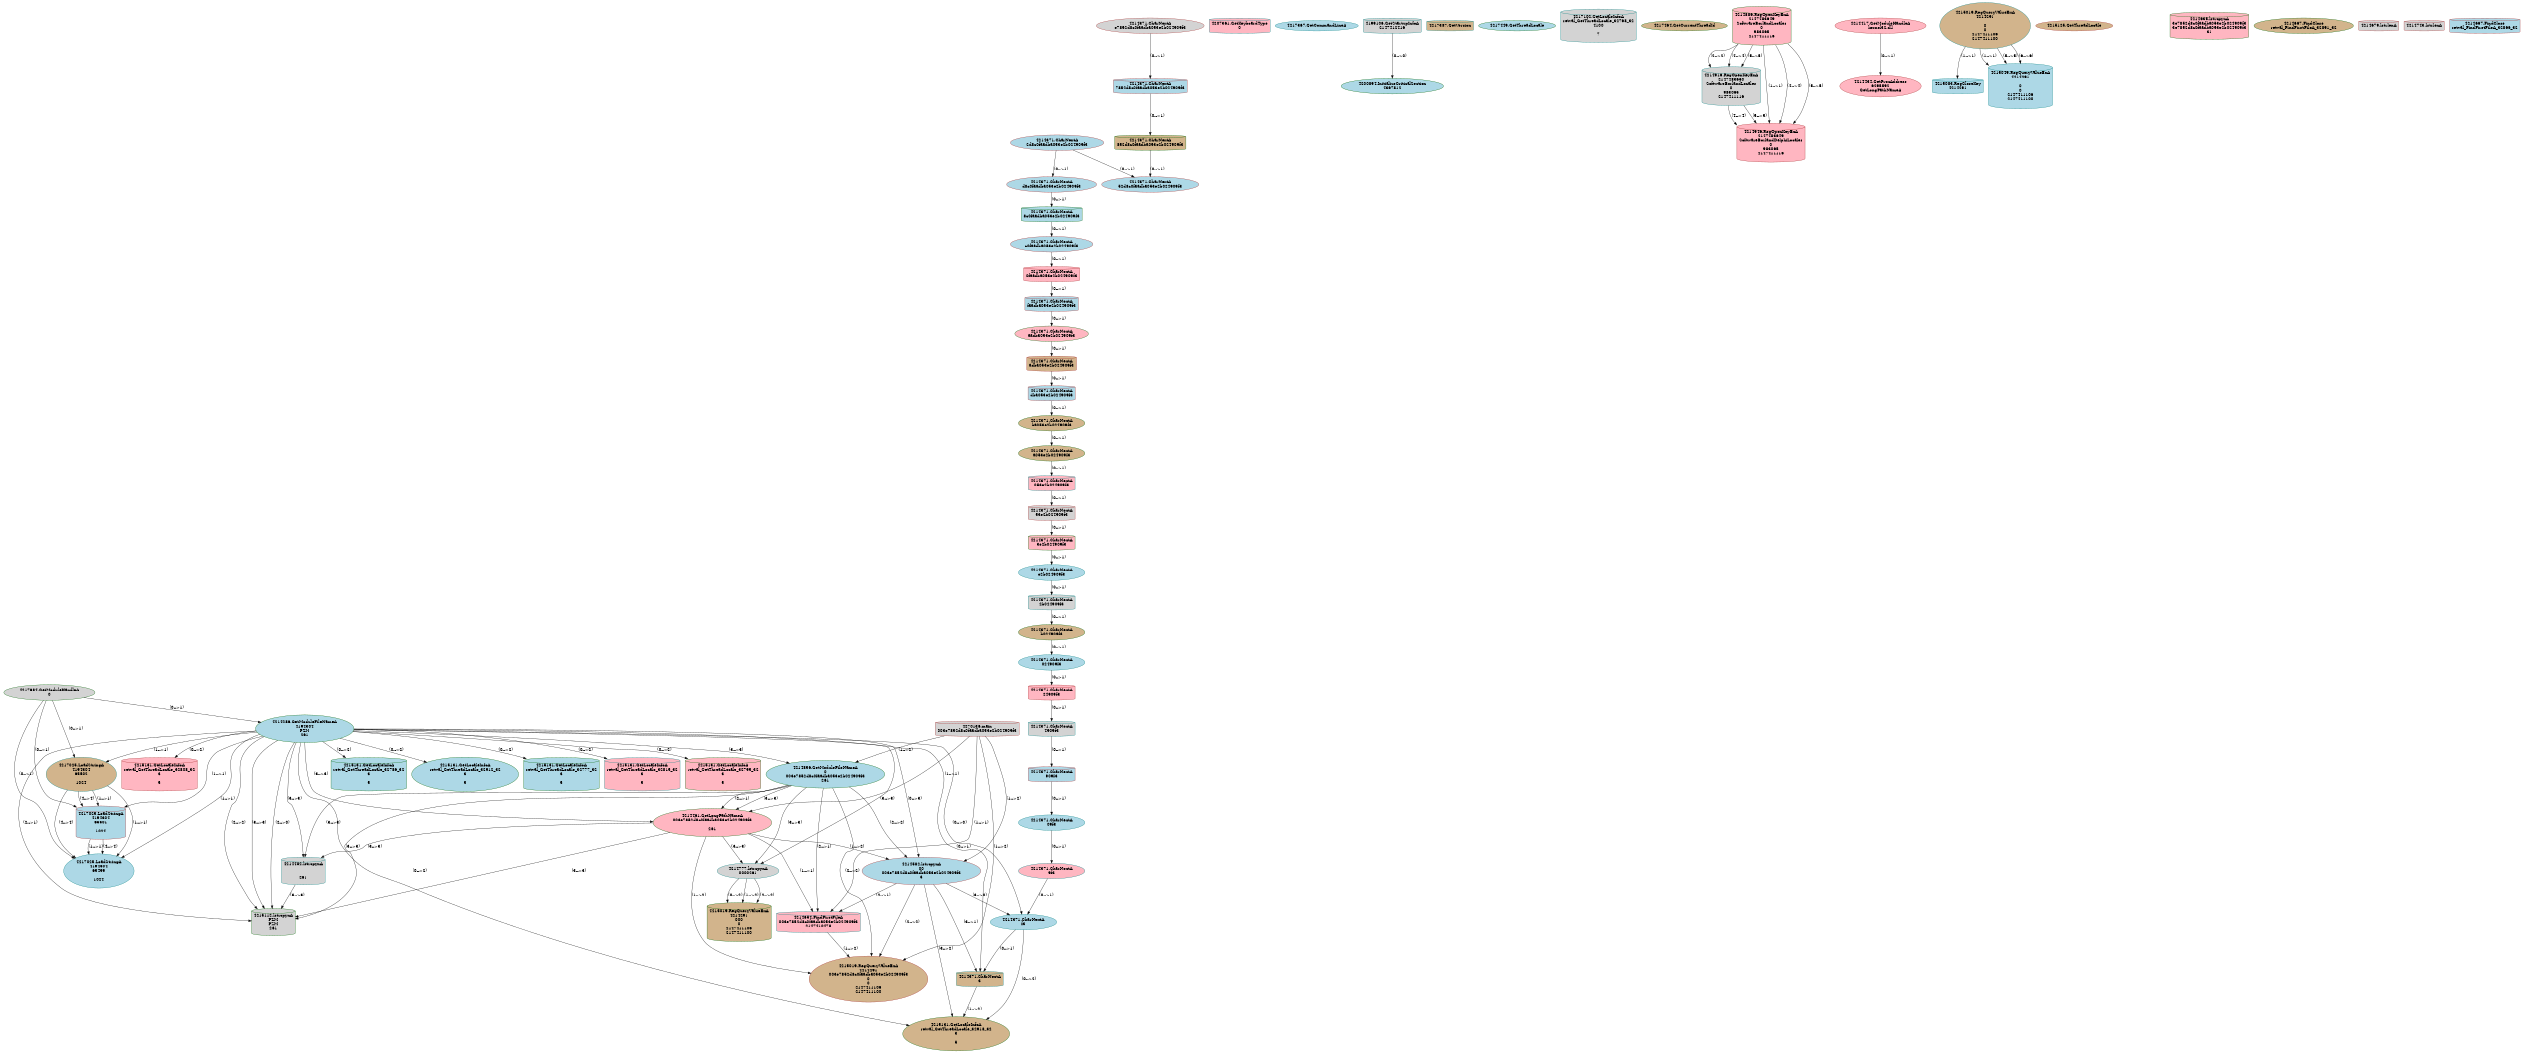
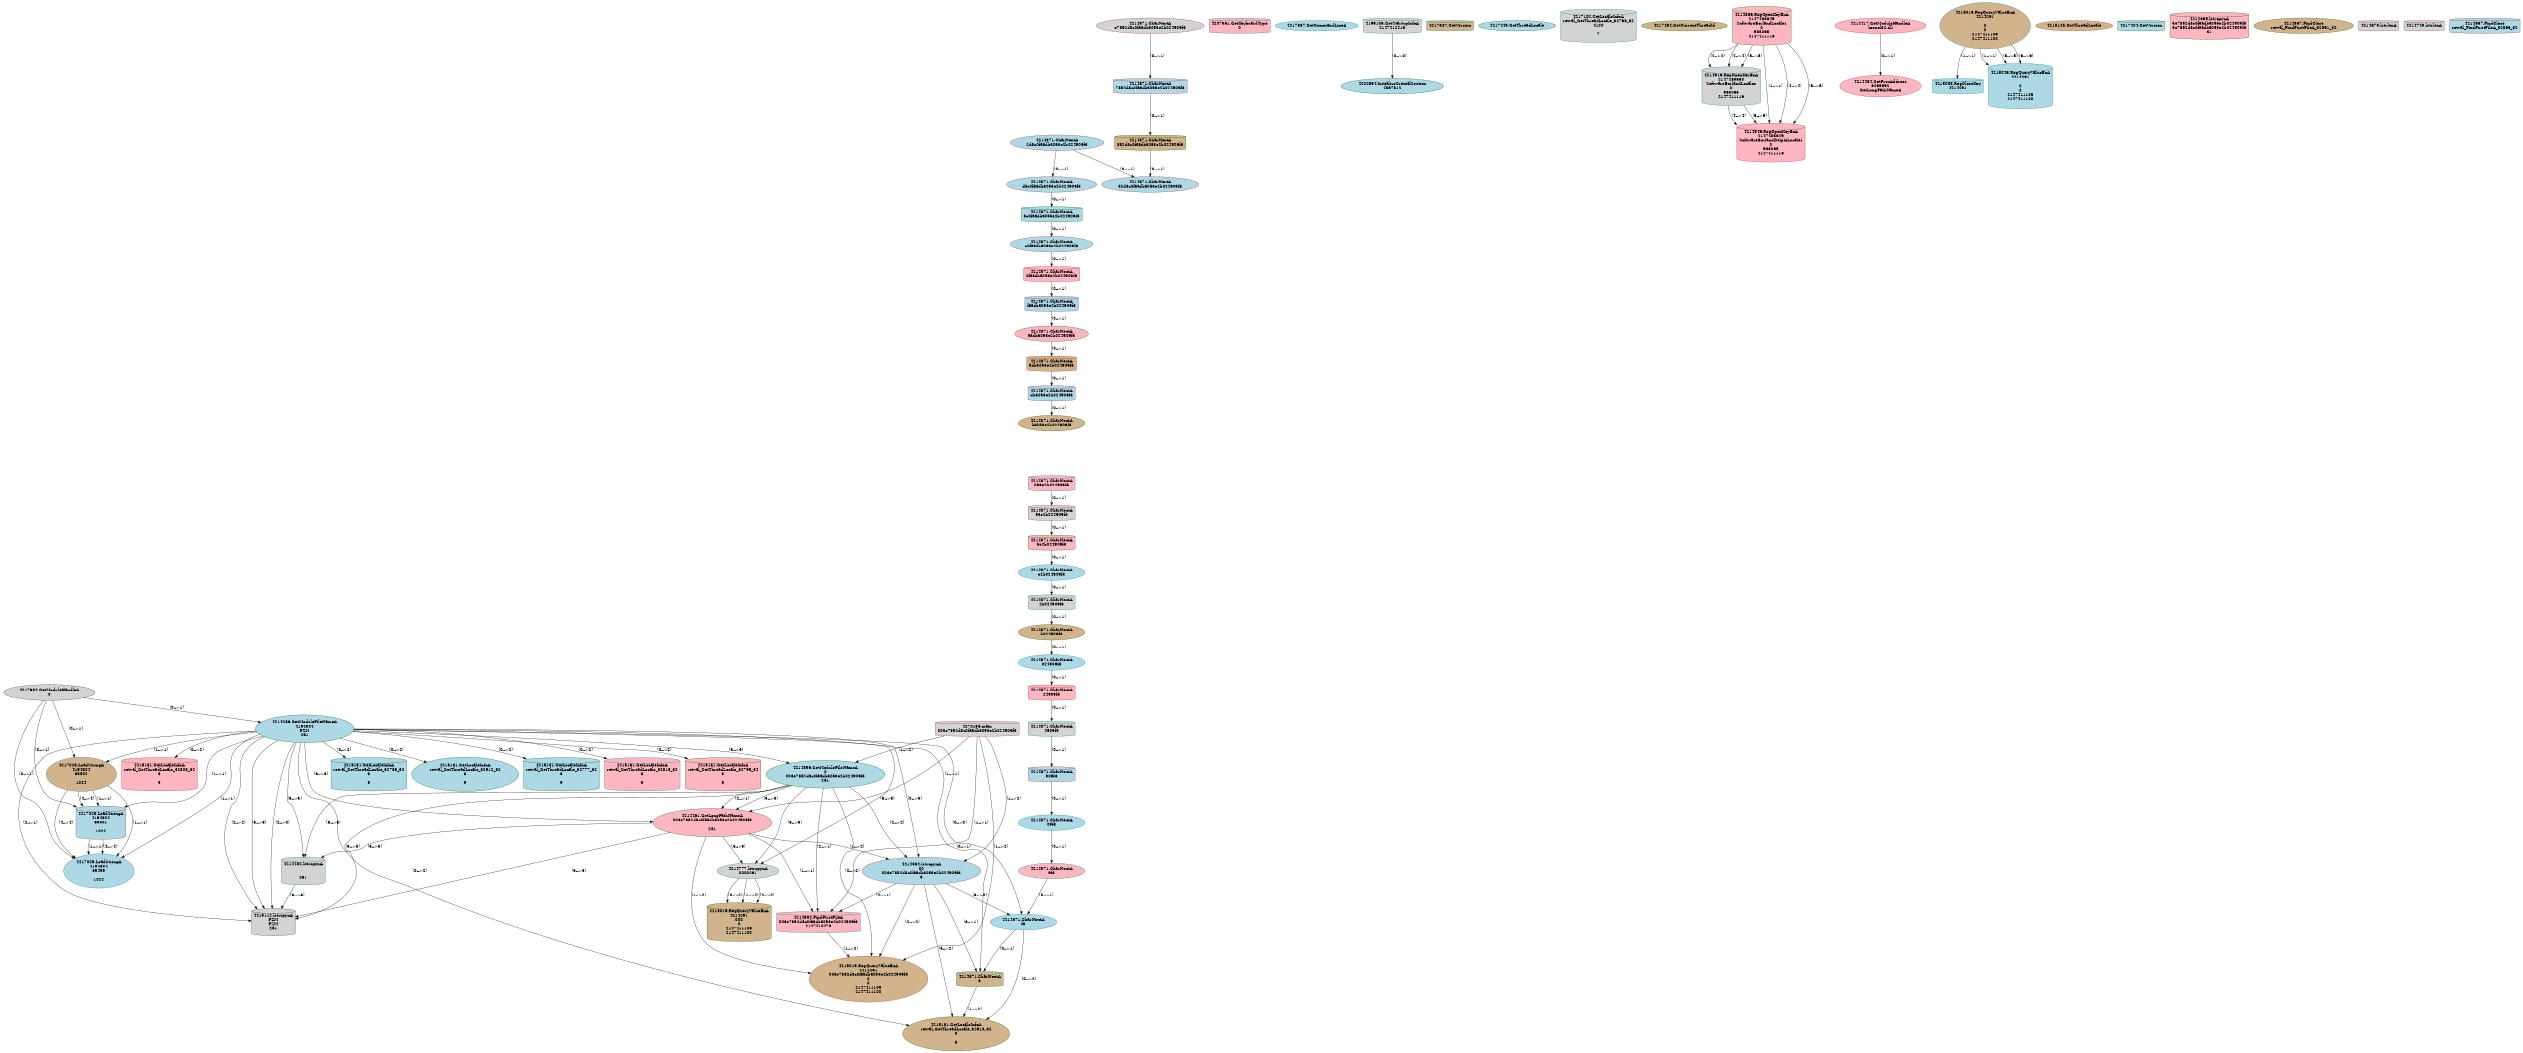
none -> (2141, 26)
(1052, 453) -> none
